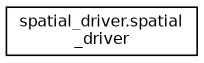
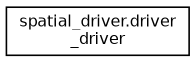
(102, 31) -> (98, 31)
